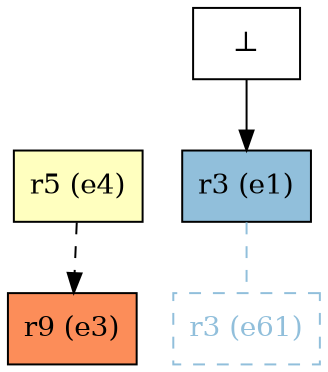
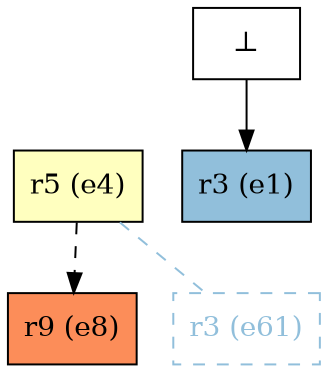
(247, 258) -> (163, 258)
(72, 329) -> (72, 329)
